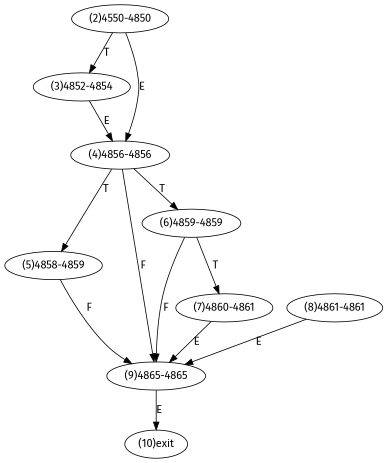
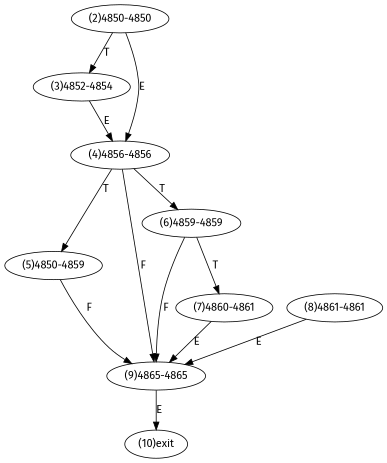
(120, 19) -> (120, 19)
(54, 266) -> (54, 266)
